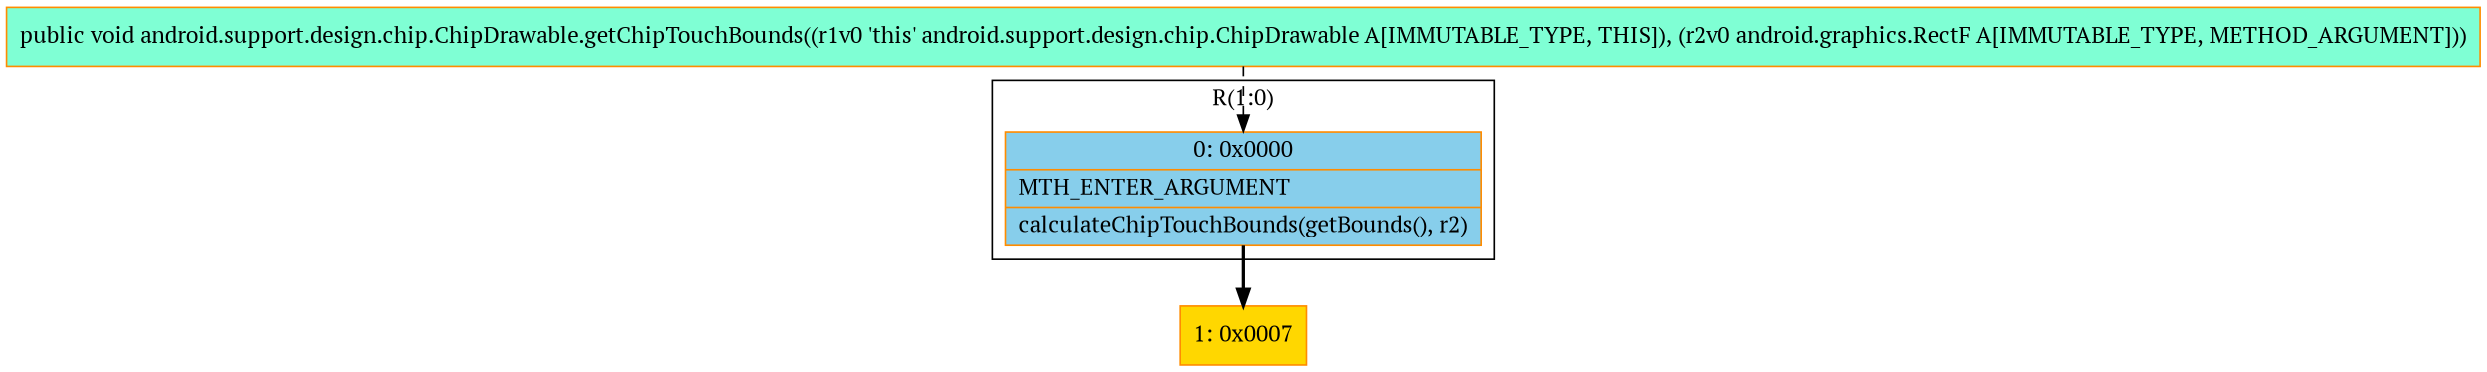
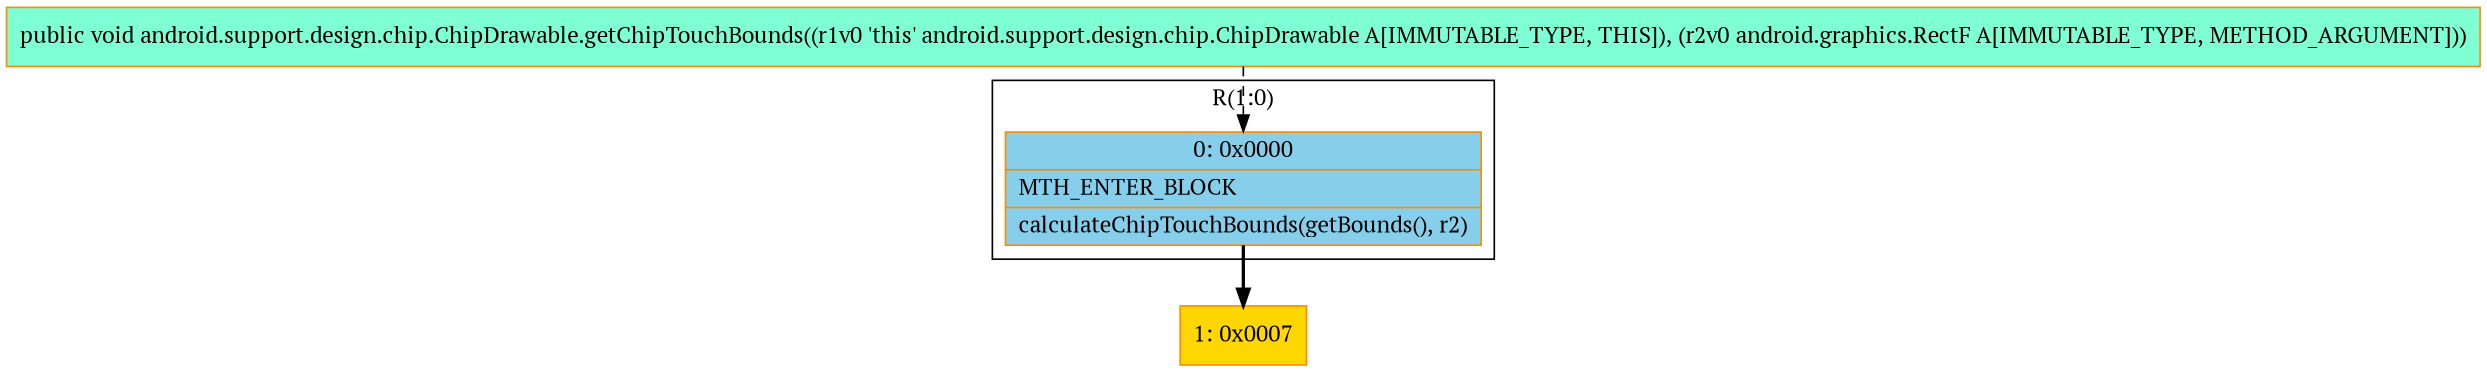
(1155, 188) -> (1128, 188)
